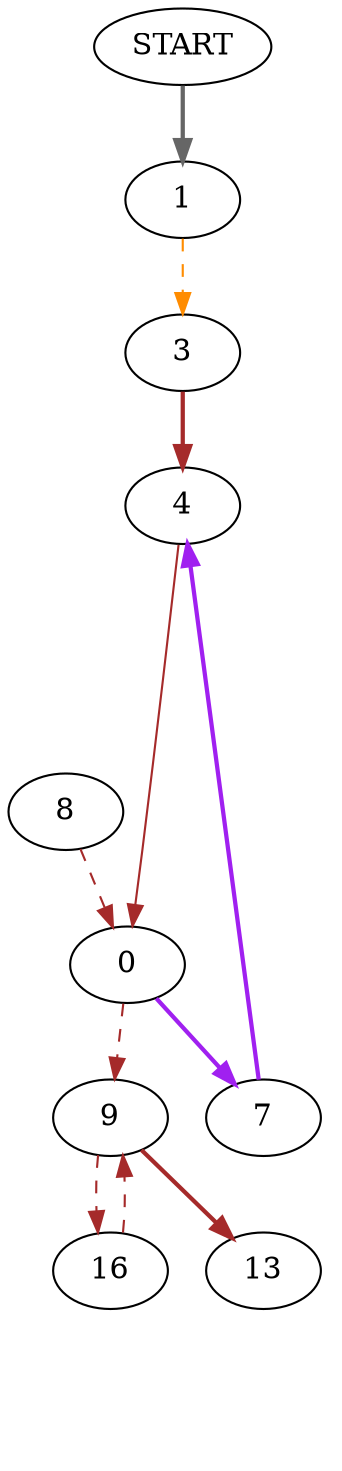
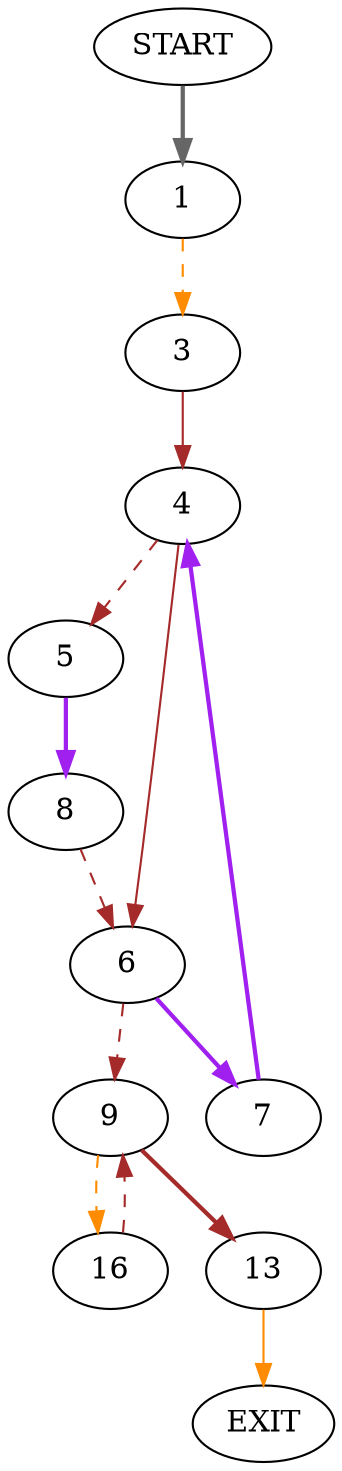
(183, 419) -> (183, 419)
none -> (66, 659)
(128, 965) -> (128, 965)
(96, 1183) -> (96, 1183)
none -> (264, 1424)
